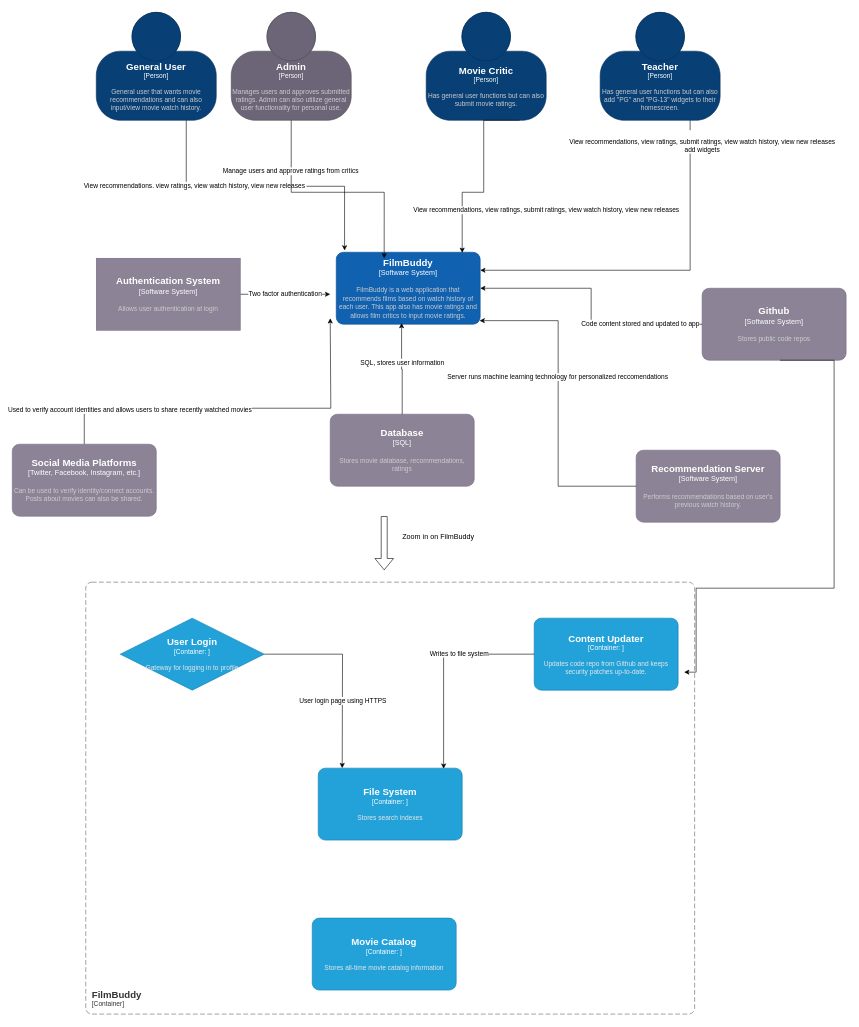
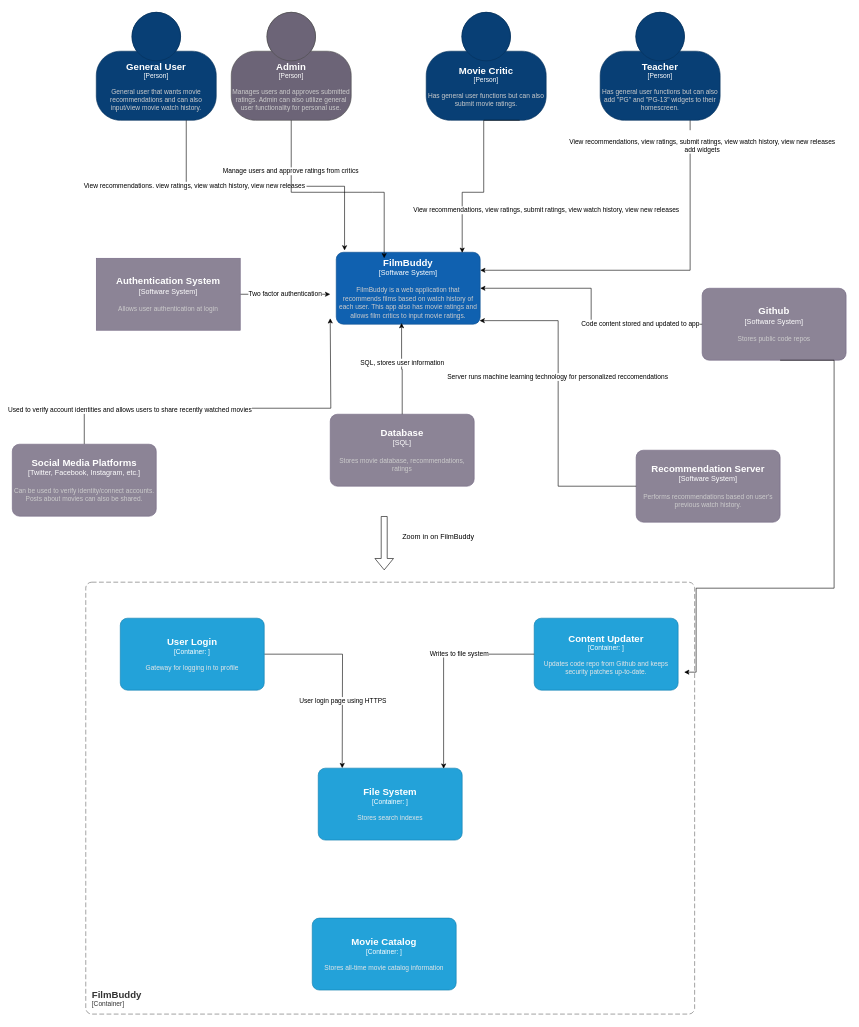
(192, 654) -> (192, 654)
